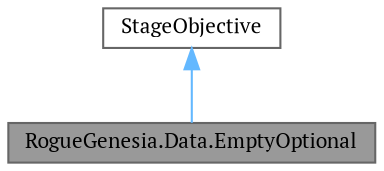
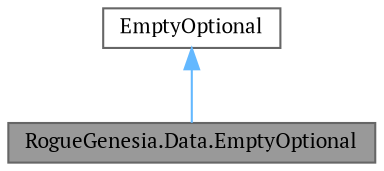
(192, 28) -> (192, 28)
